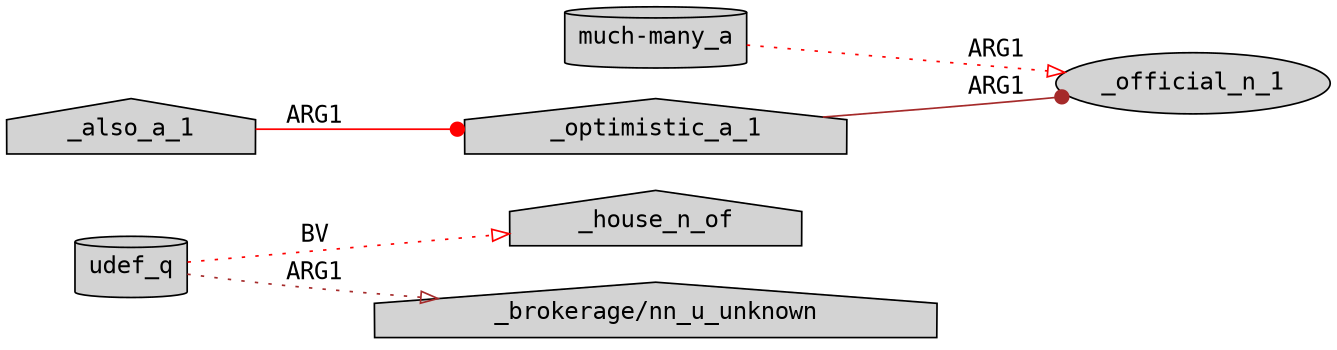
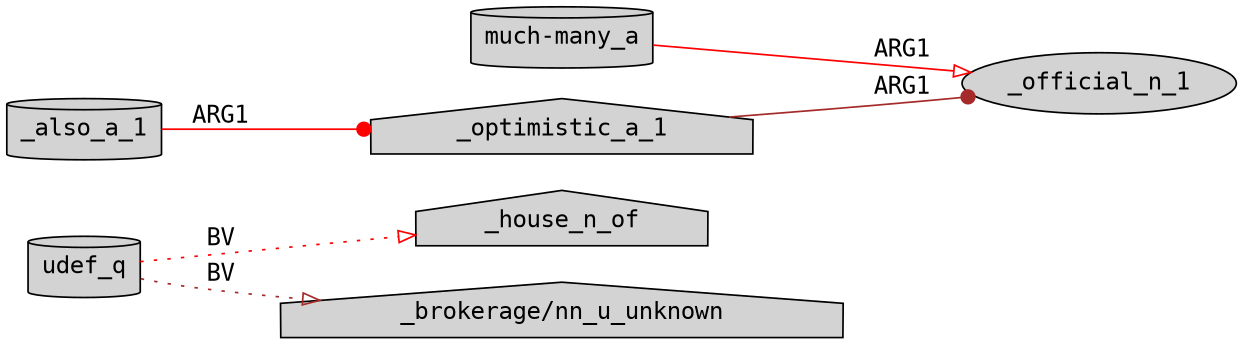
(897, 58) -> (803, 58)
(131, 129) -> (84, 129)
(315, 273) -> (221, 275)
